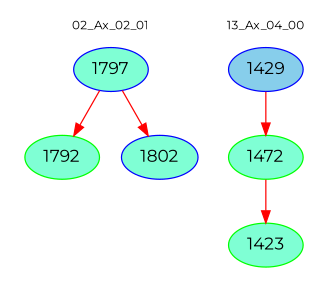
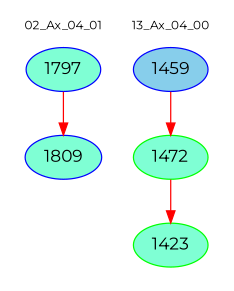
(111, 26) -> (63, 26)
(266, 70) -> (171, 70)
(62, 157) -> none
(160, 157) -> (63, 157)
